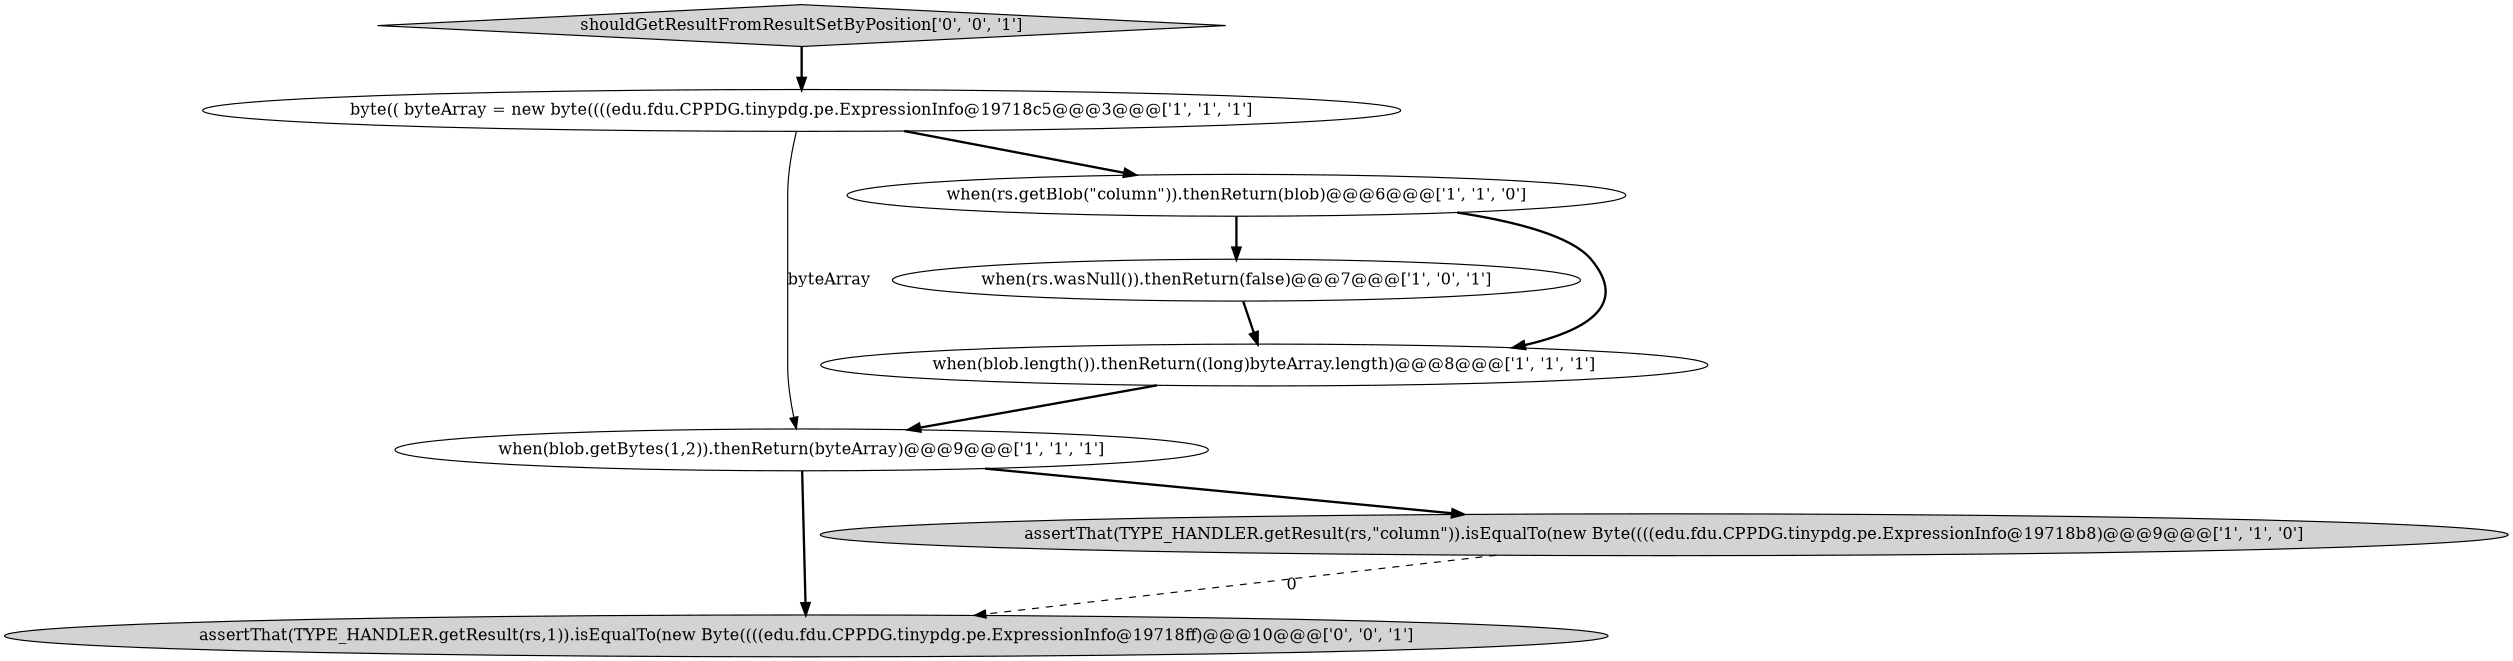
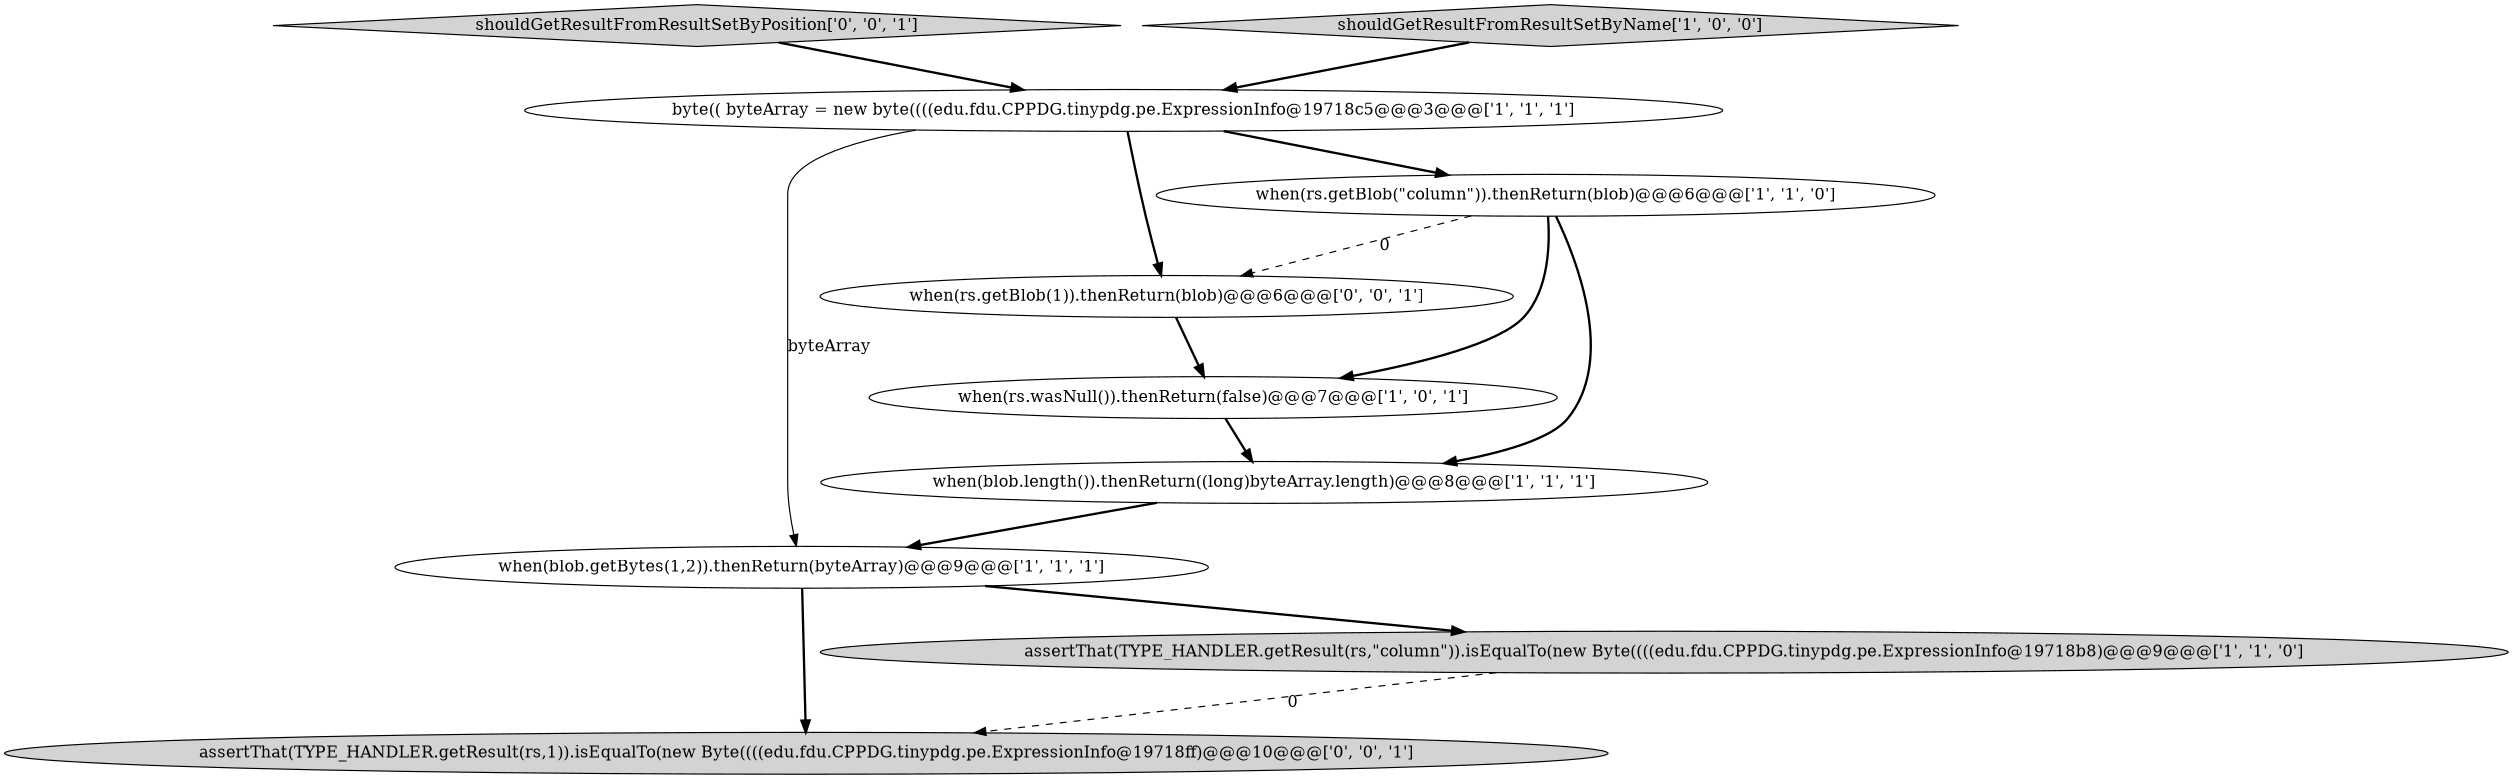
none -> (1550, 26)
none -> (1167, 296)
